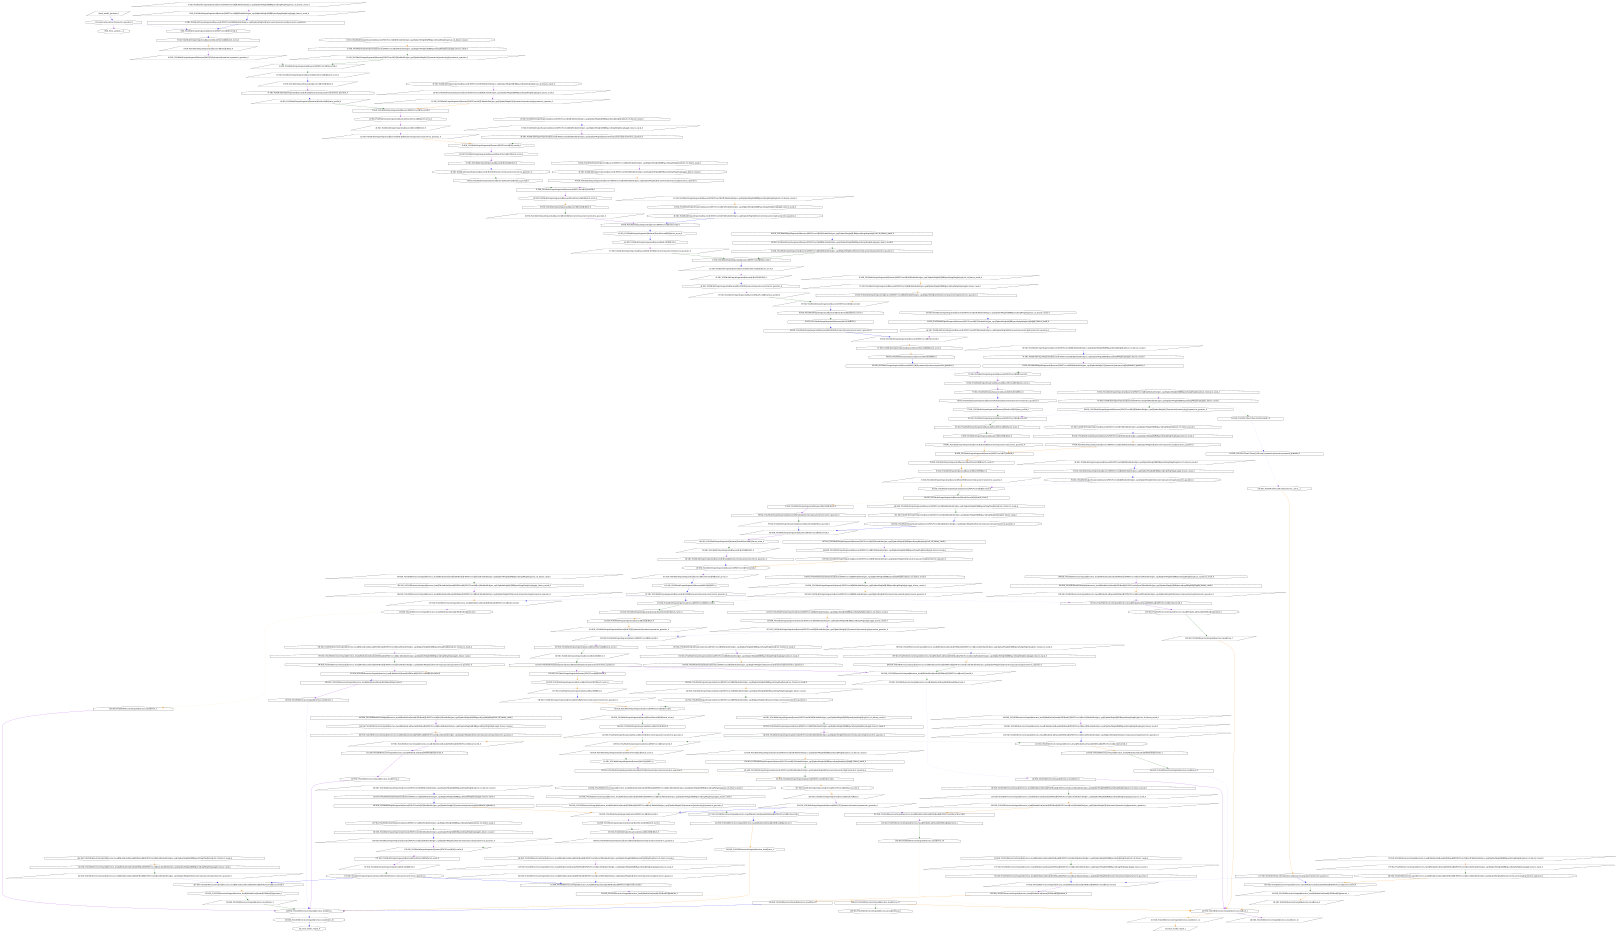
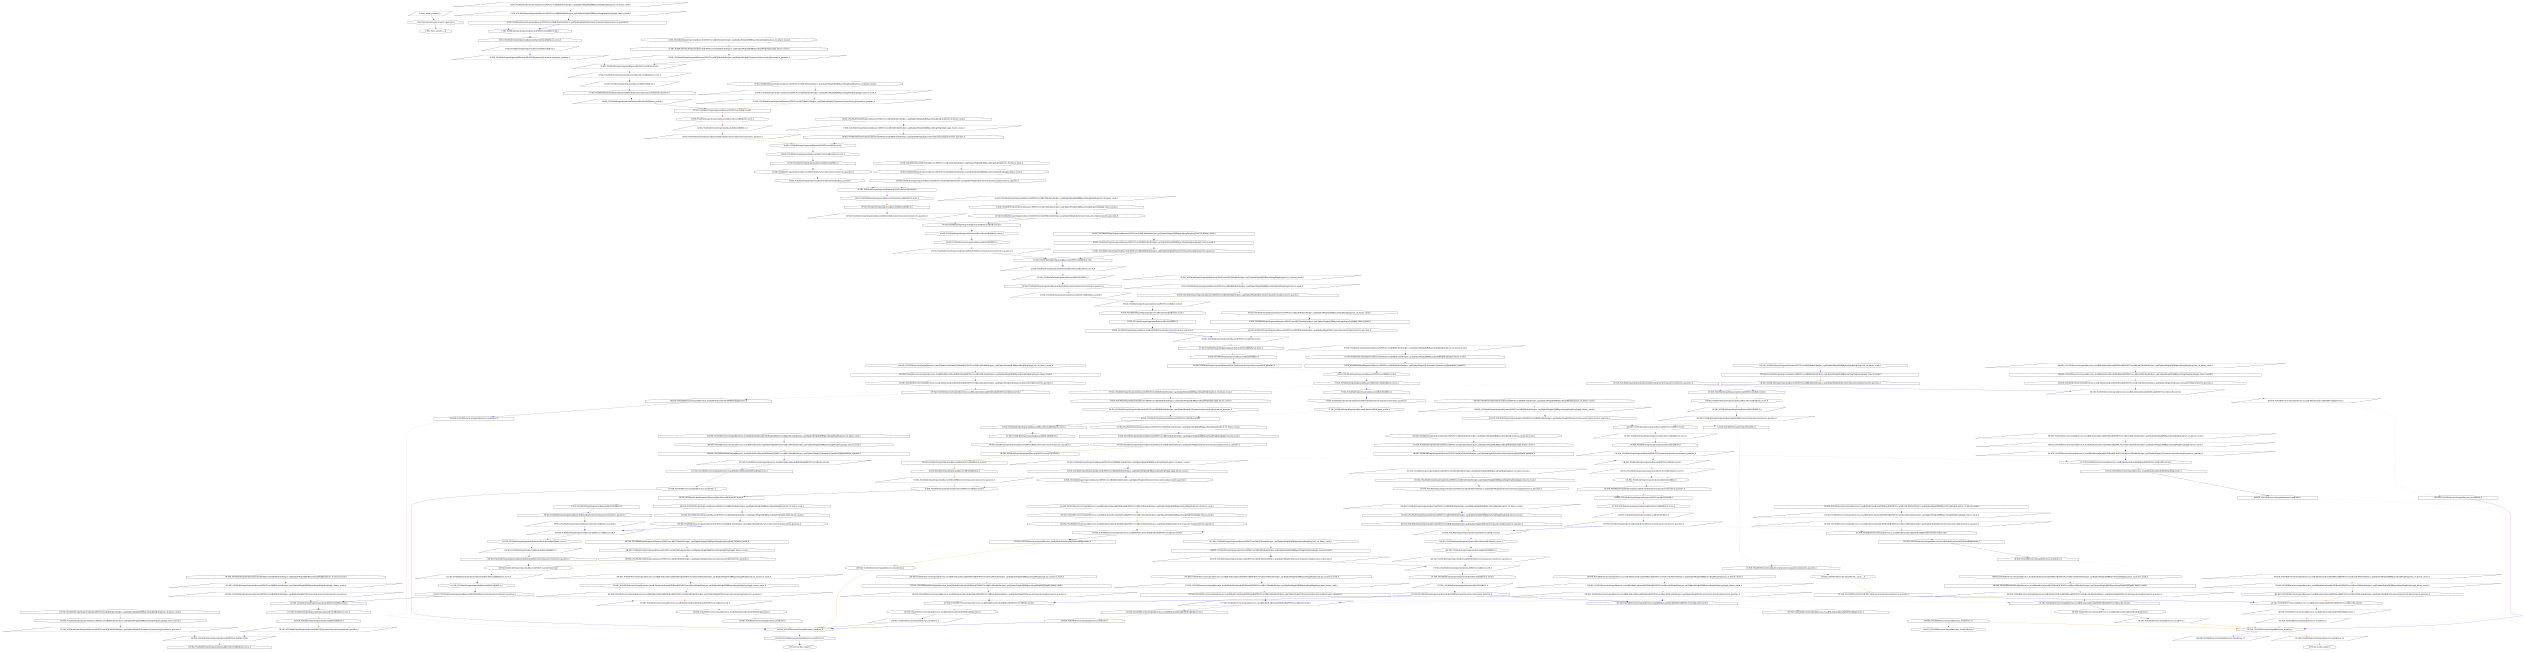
(580, 656) -> none
(633, 832) -> (1471, 550)
(8, 897) -> (780, 625)
(1175, 929) -> (2320, 647)
